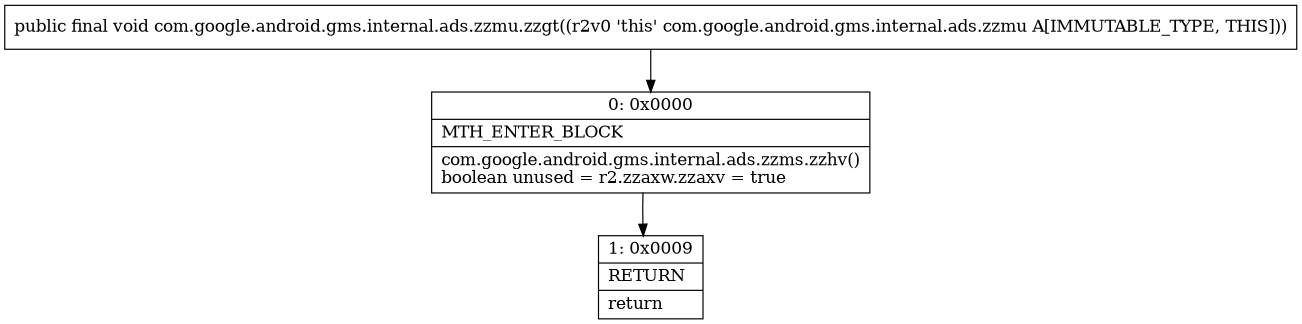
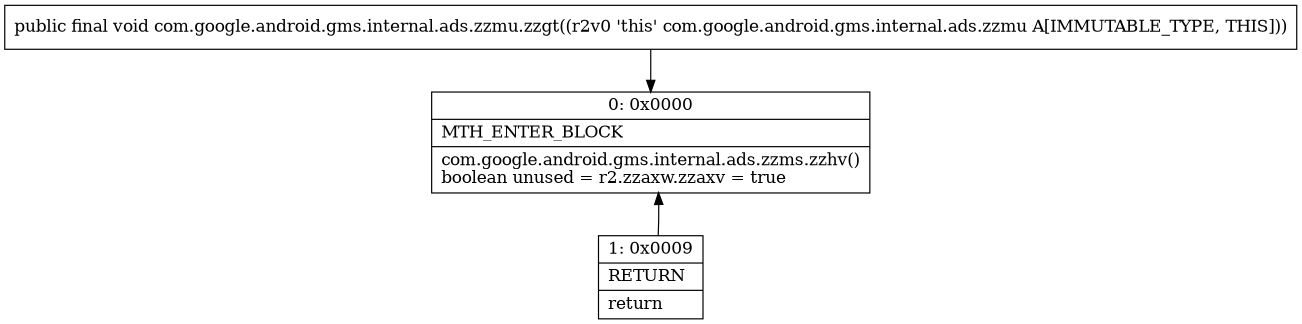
(643, 208) -> (659, 220)
